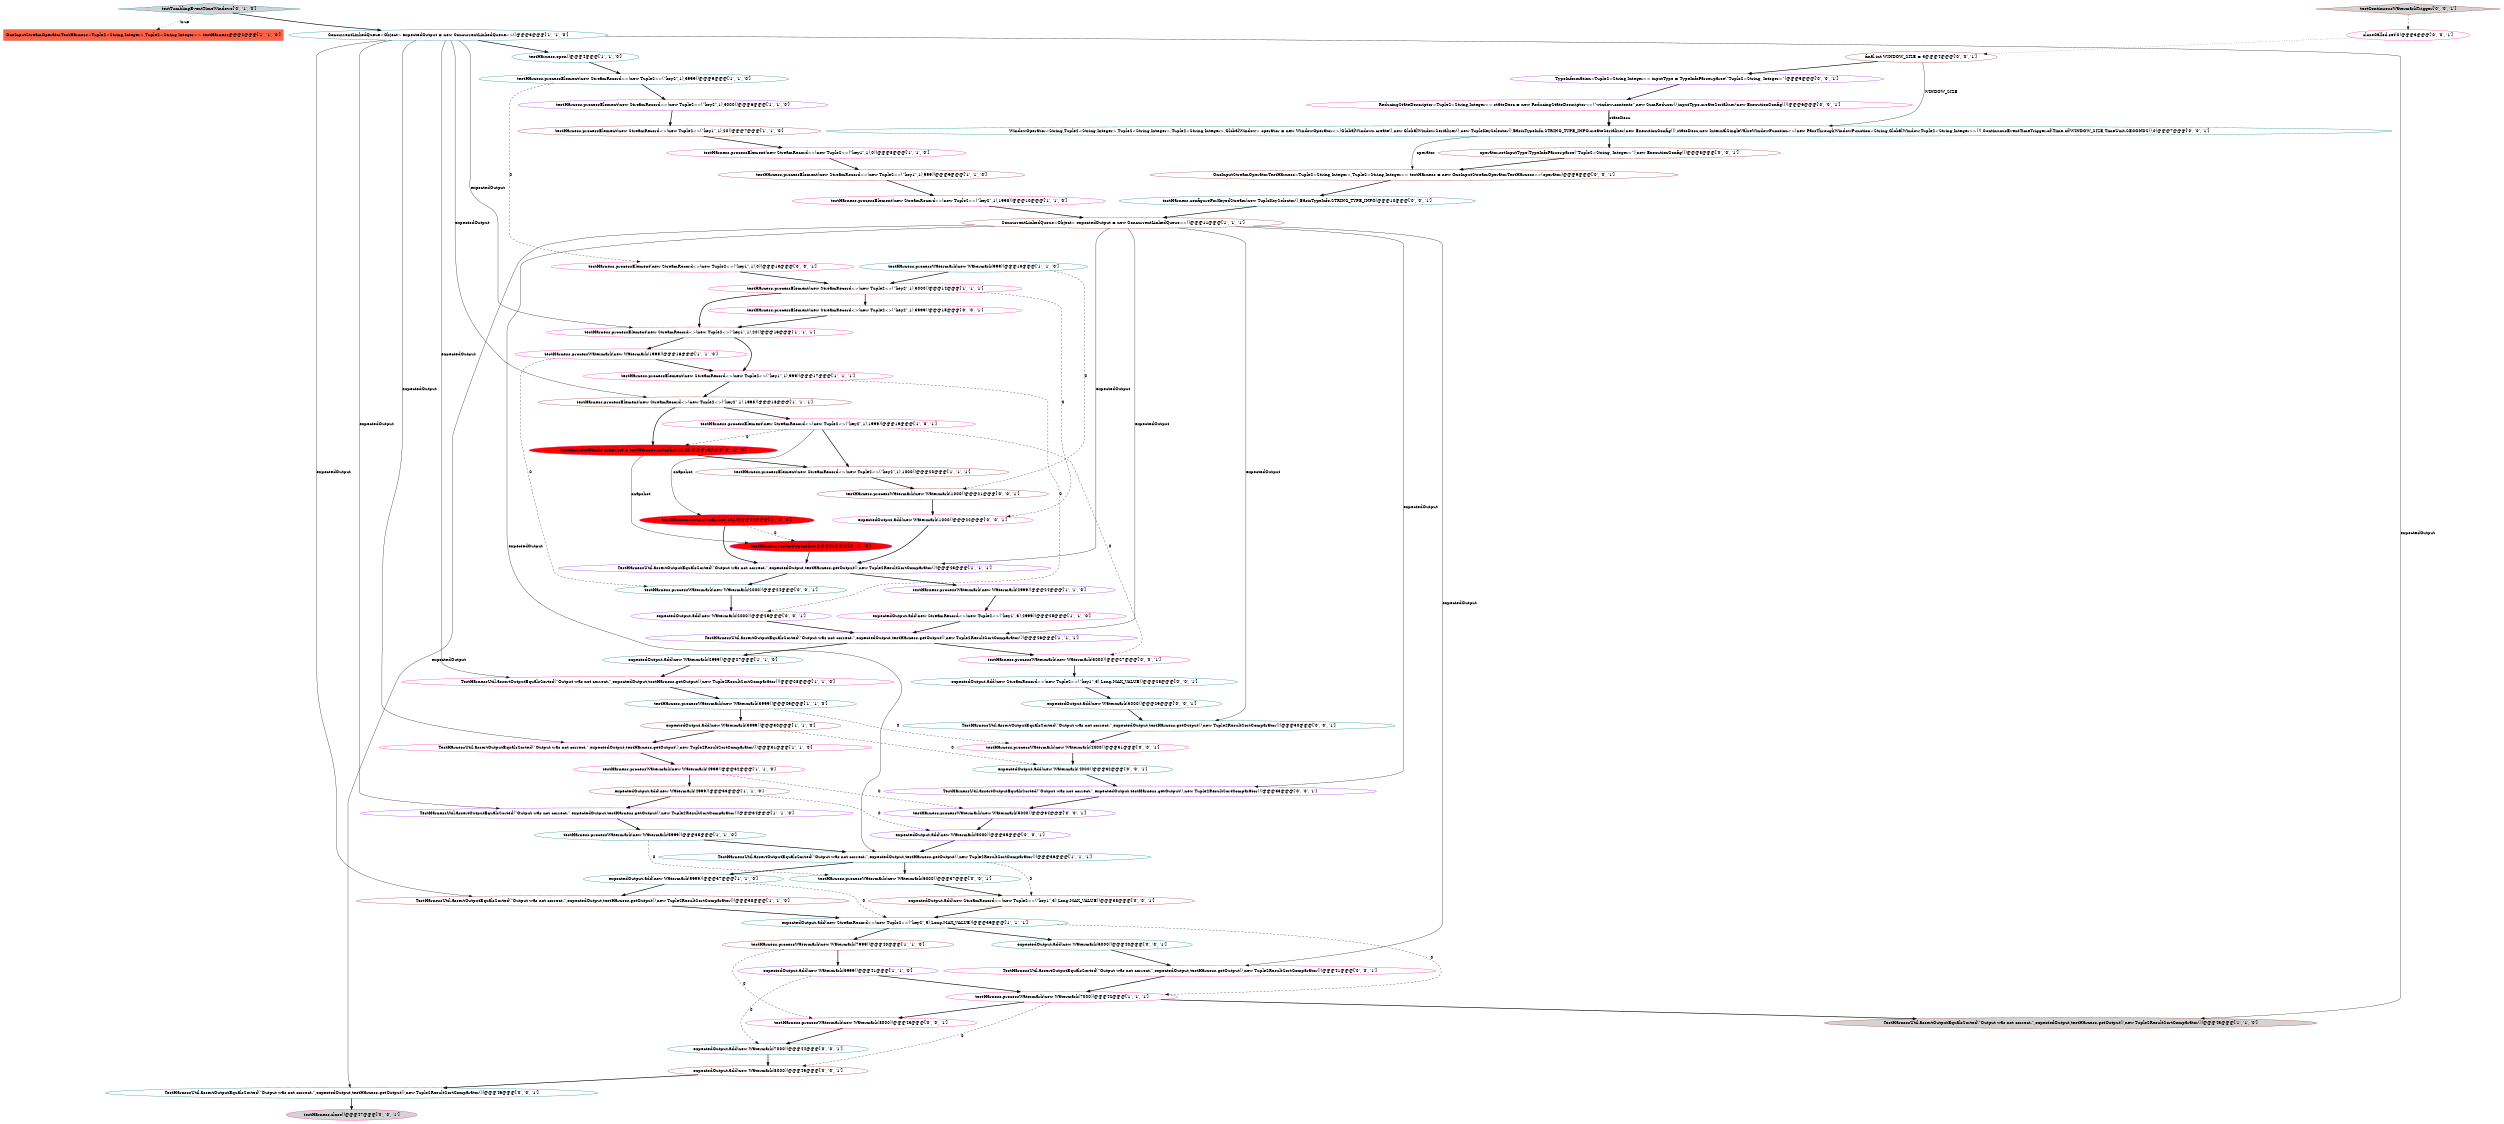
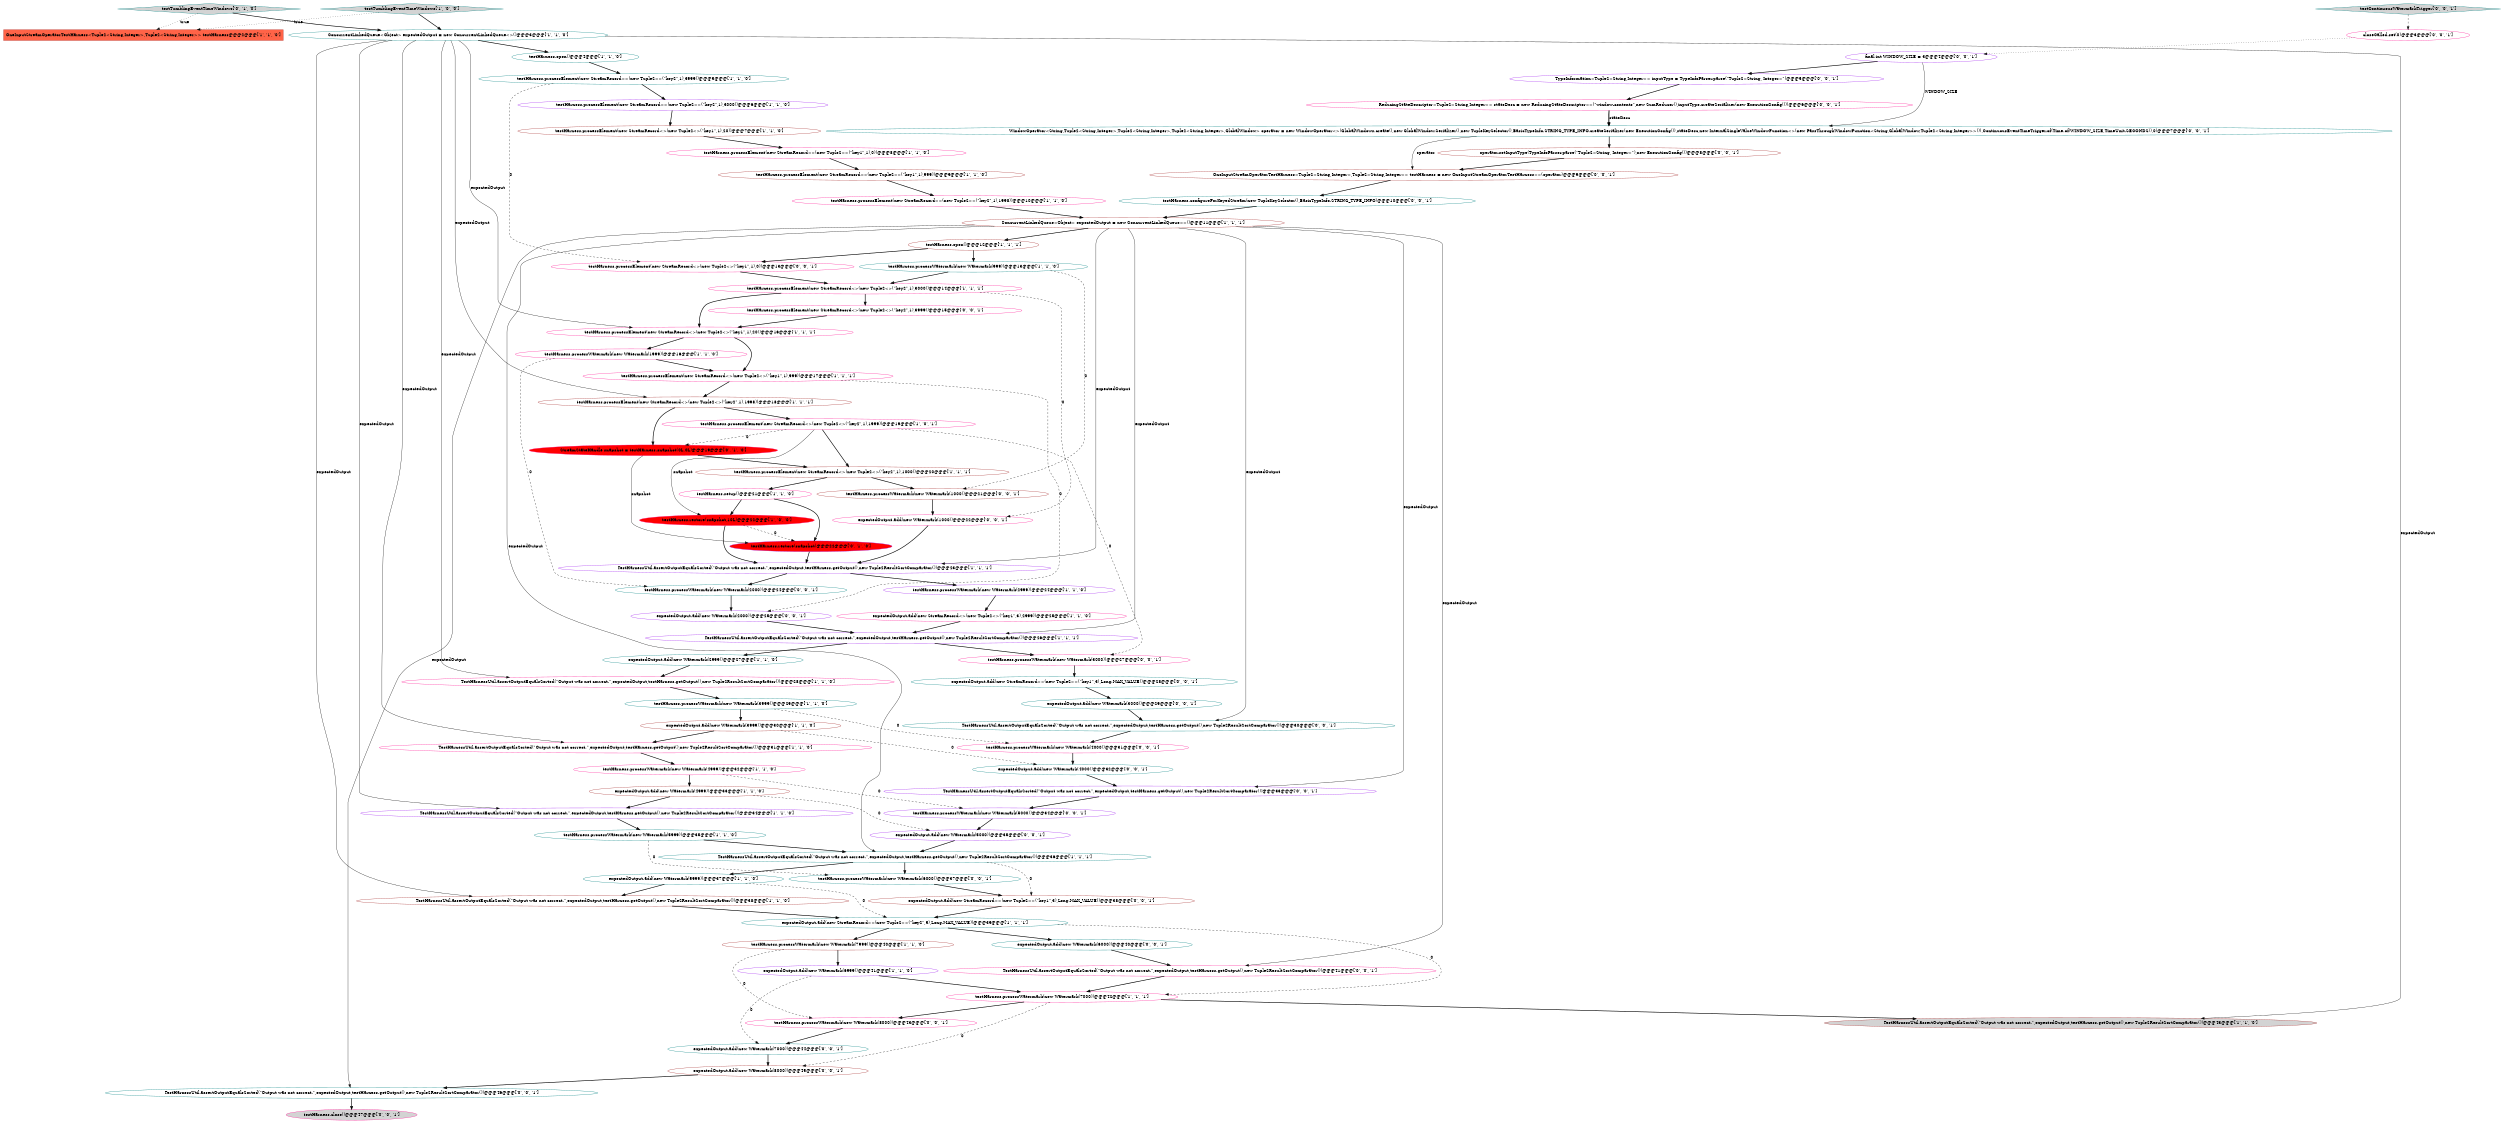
none -> (412, 9)
(2408, 9) -> (2408, 9)
(1921, 57) -> (1921, 57)
none -> (974, 245)
none -> (745, 494)
